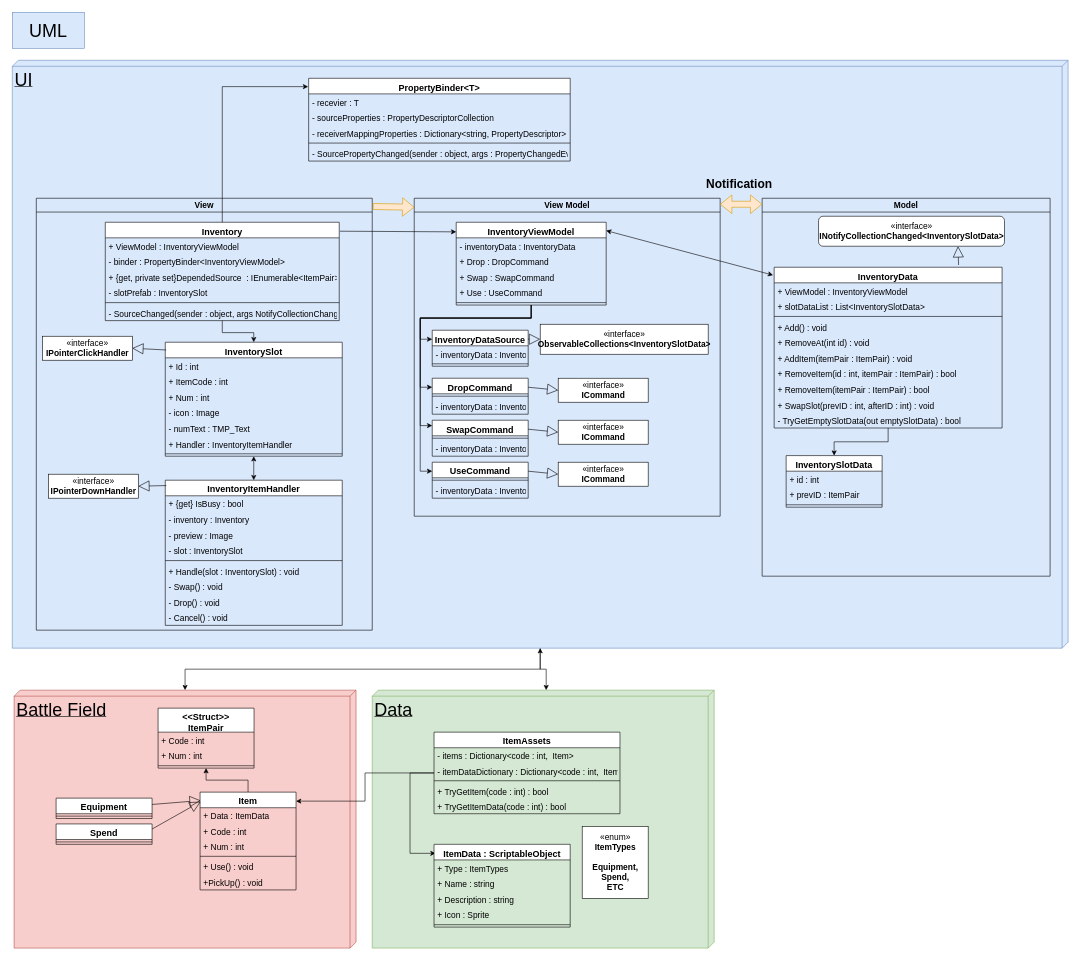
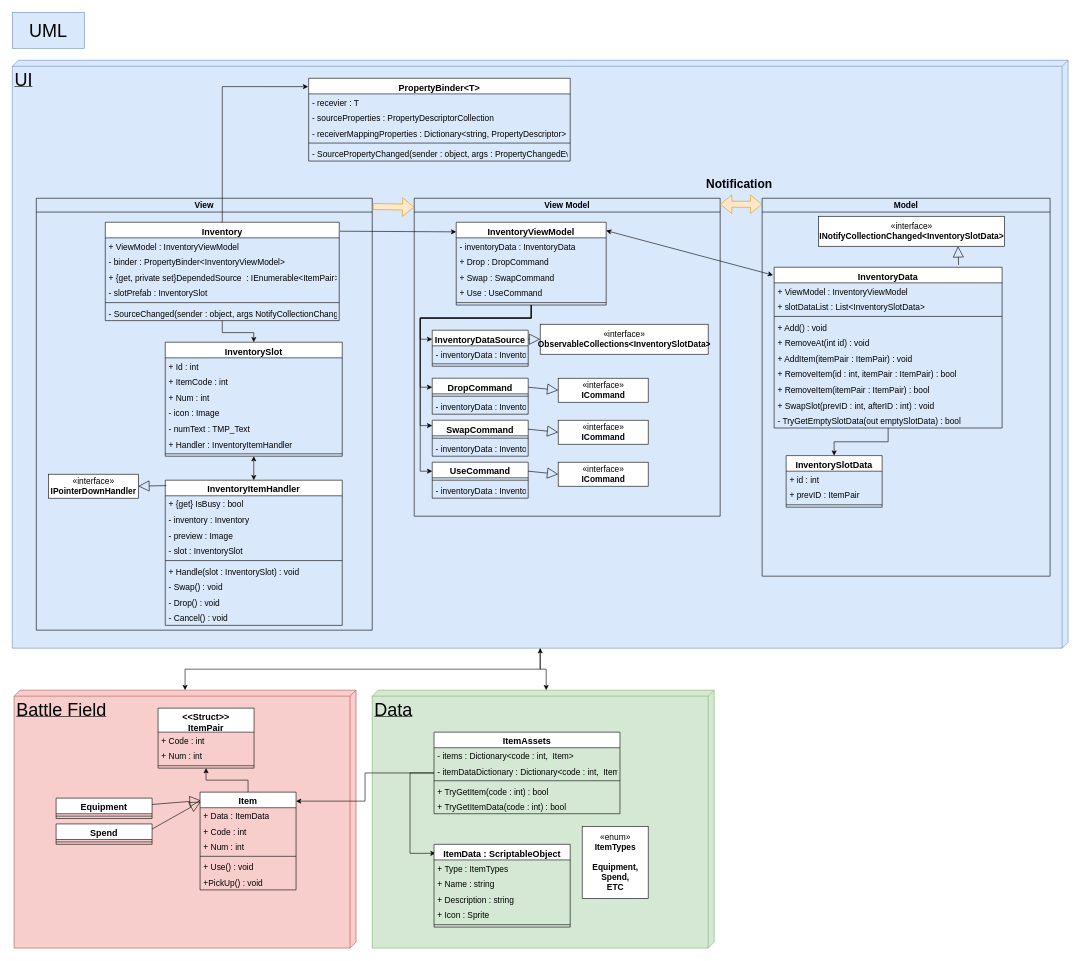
(912, 231) -> (912, 231)
(87, 348) -> none
(155, 349) -> none
